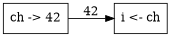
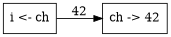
(87, 18) -> (75, 18)
